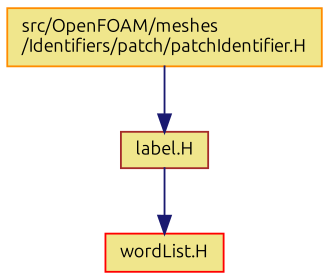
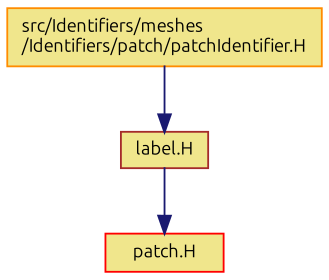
(165, 37) -> (165, 37)
(165, 253) -> (165, 253)
